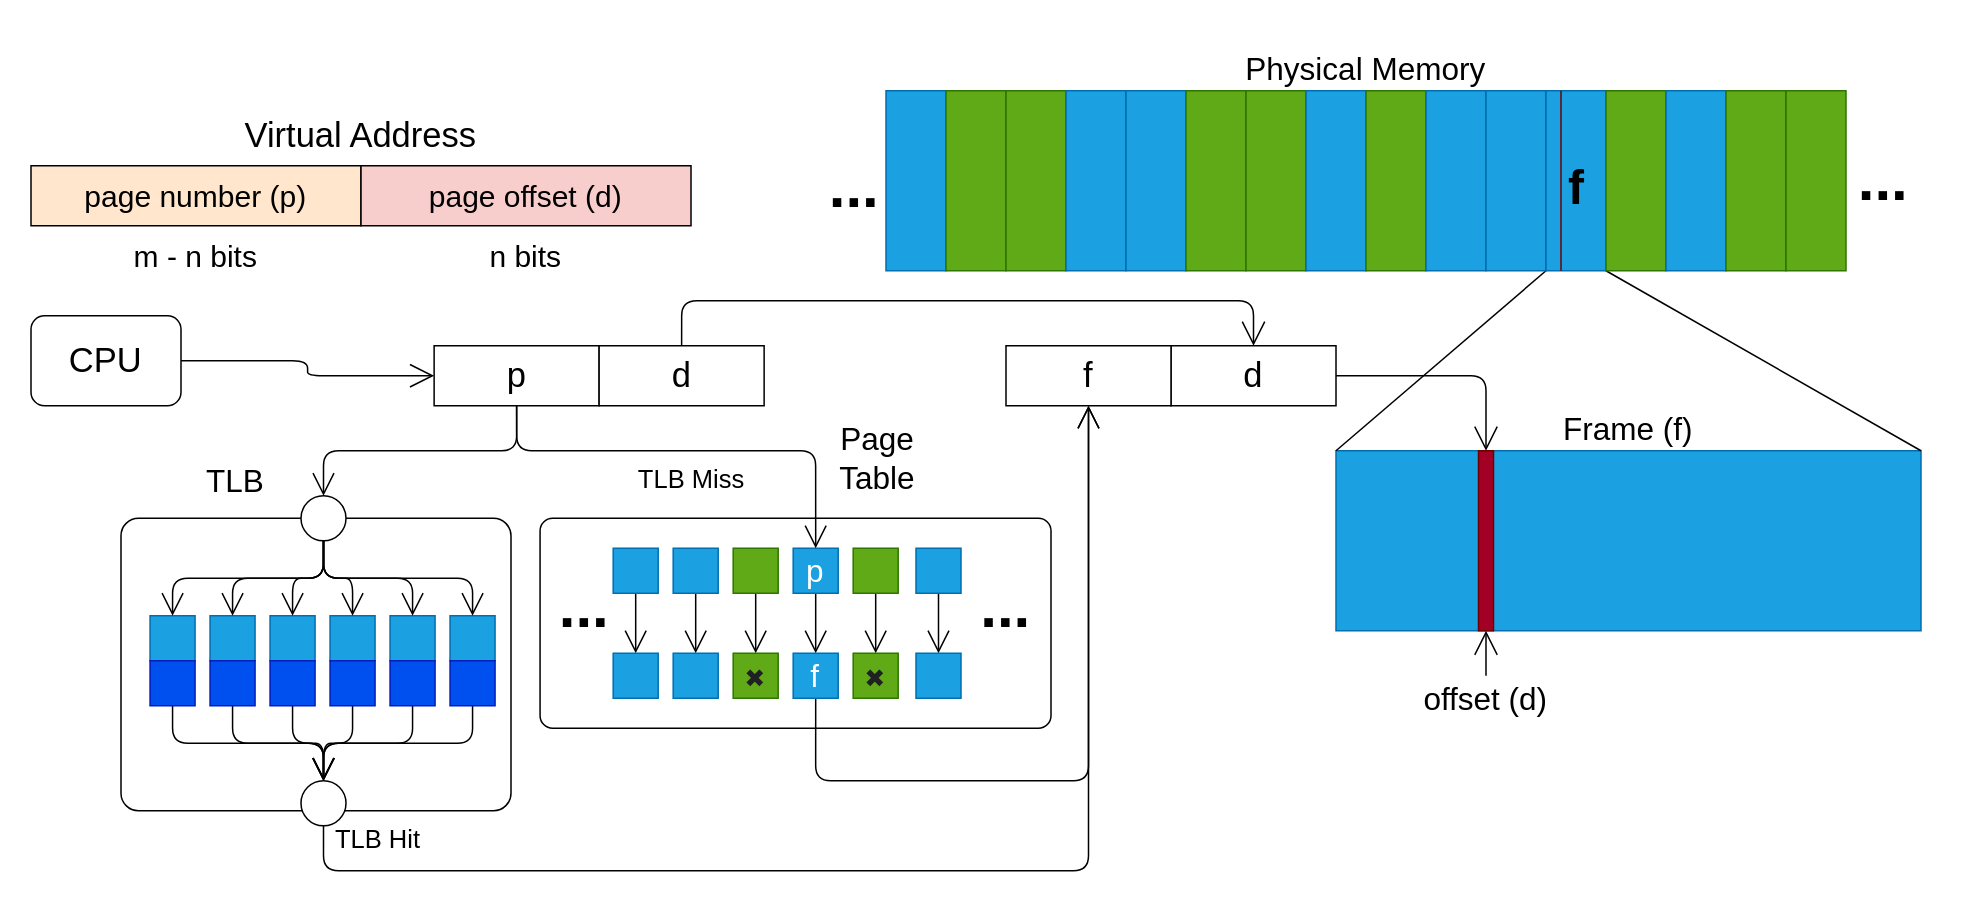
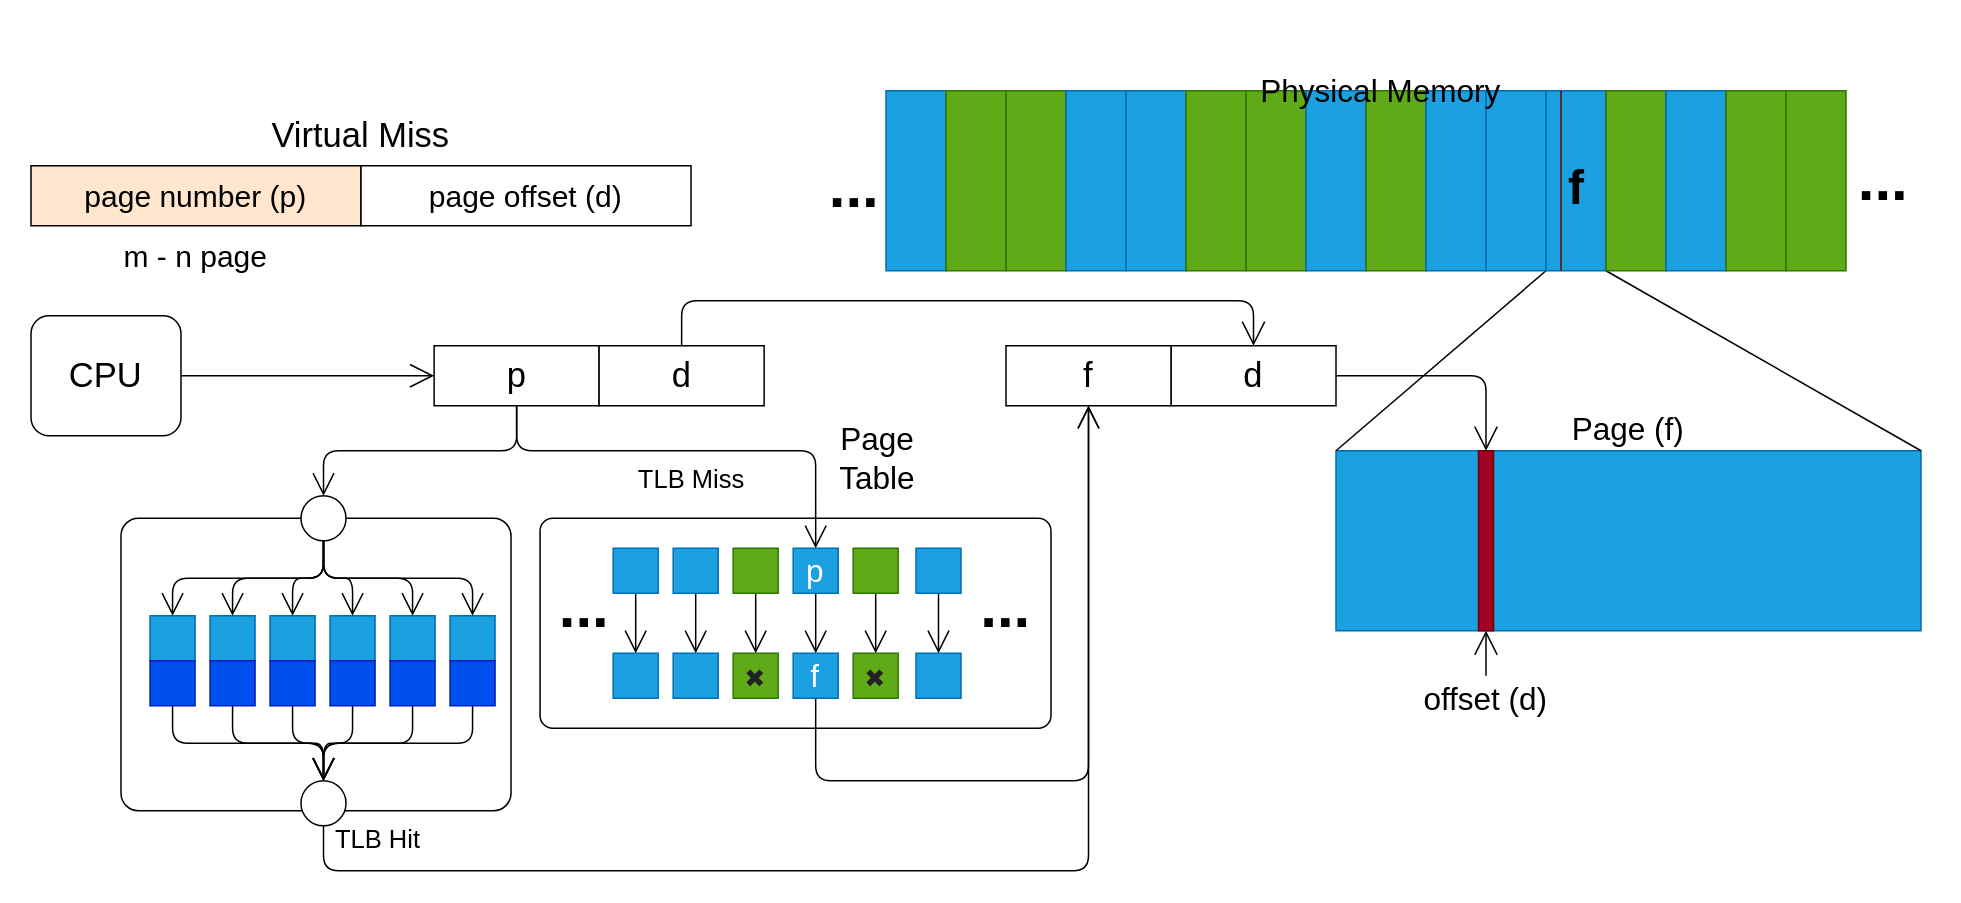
(1366, 68) -> (1381, 91)
(361, 136) -> (361, 136)
(526, 196) -> (526, 196)
(196, 256) -> (196, 256)
(526, 256) -> none
(106, 361) -> (106, 376)
(1628, 428) -> (1628, 428)
(235, 481) -> none
